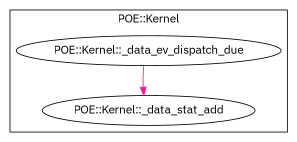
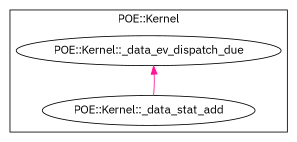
(143, 76) -> (154, 85)
